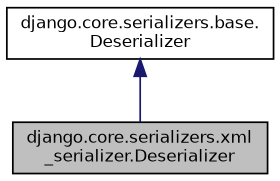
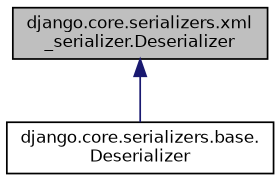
(140, 99) -> (140, 99)
